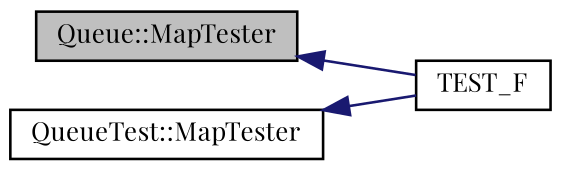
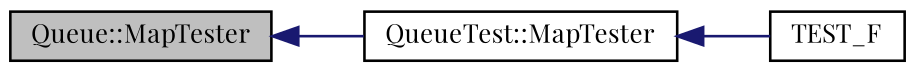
(370, 68) -> (331, 36)
